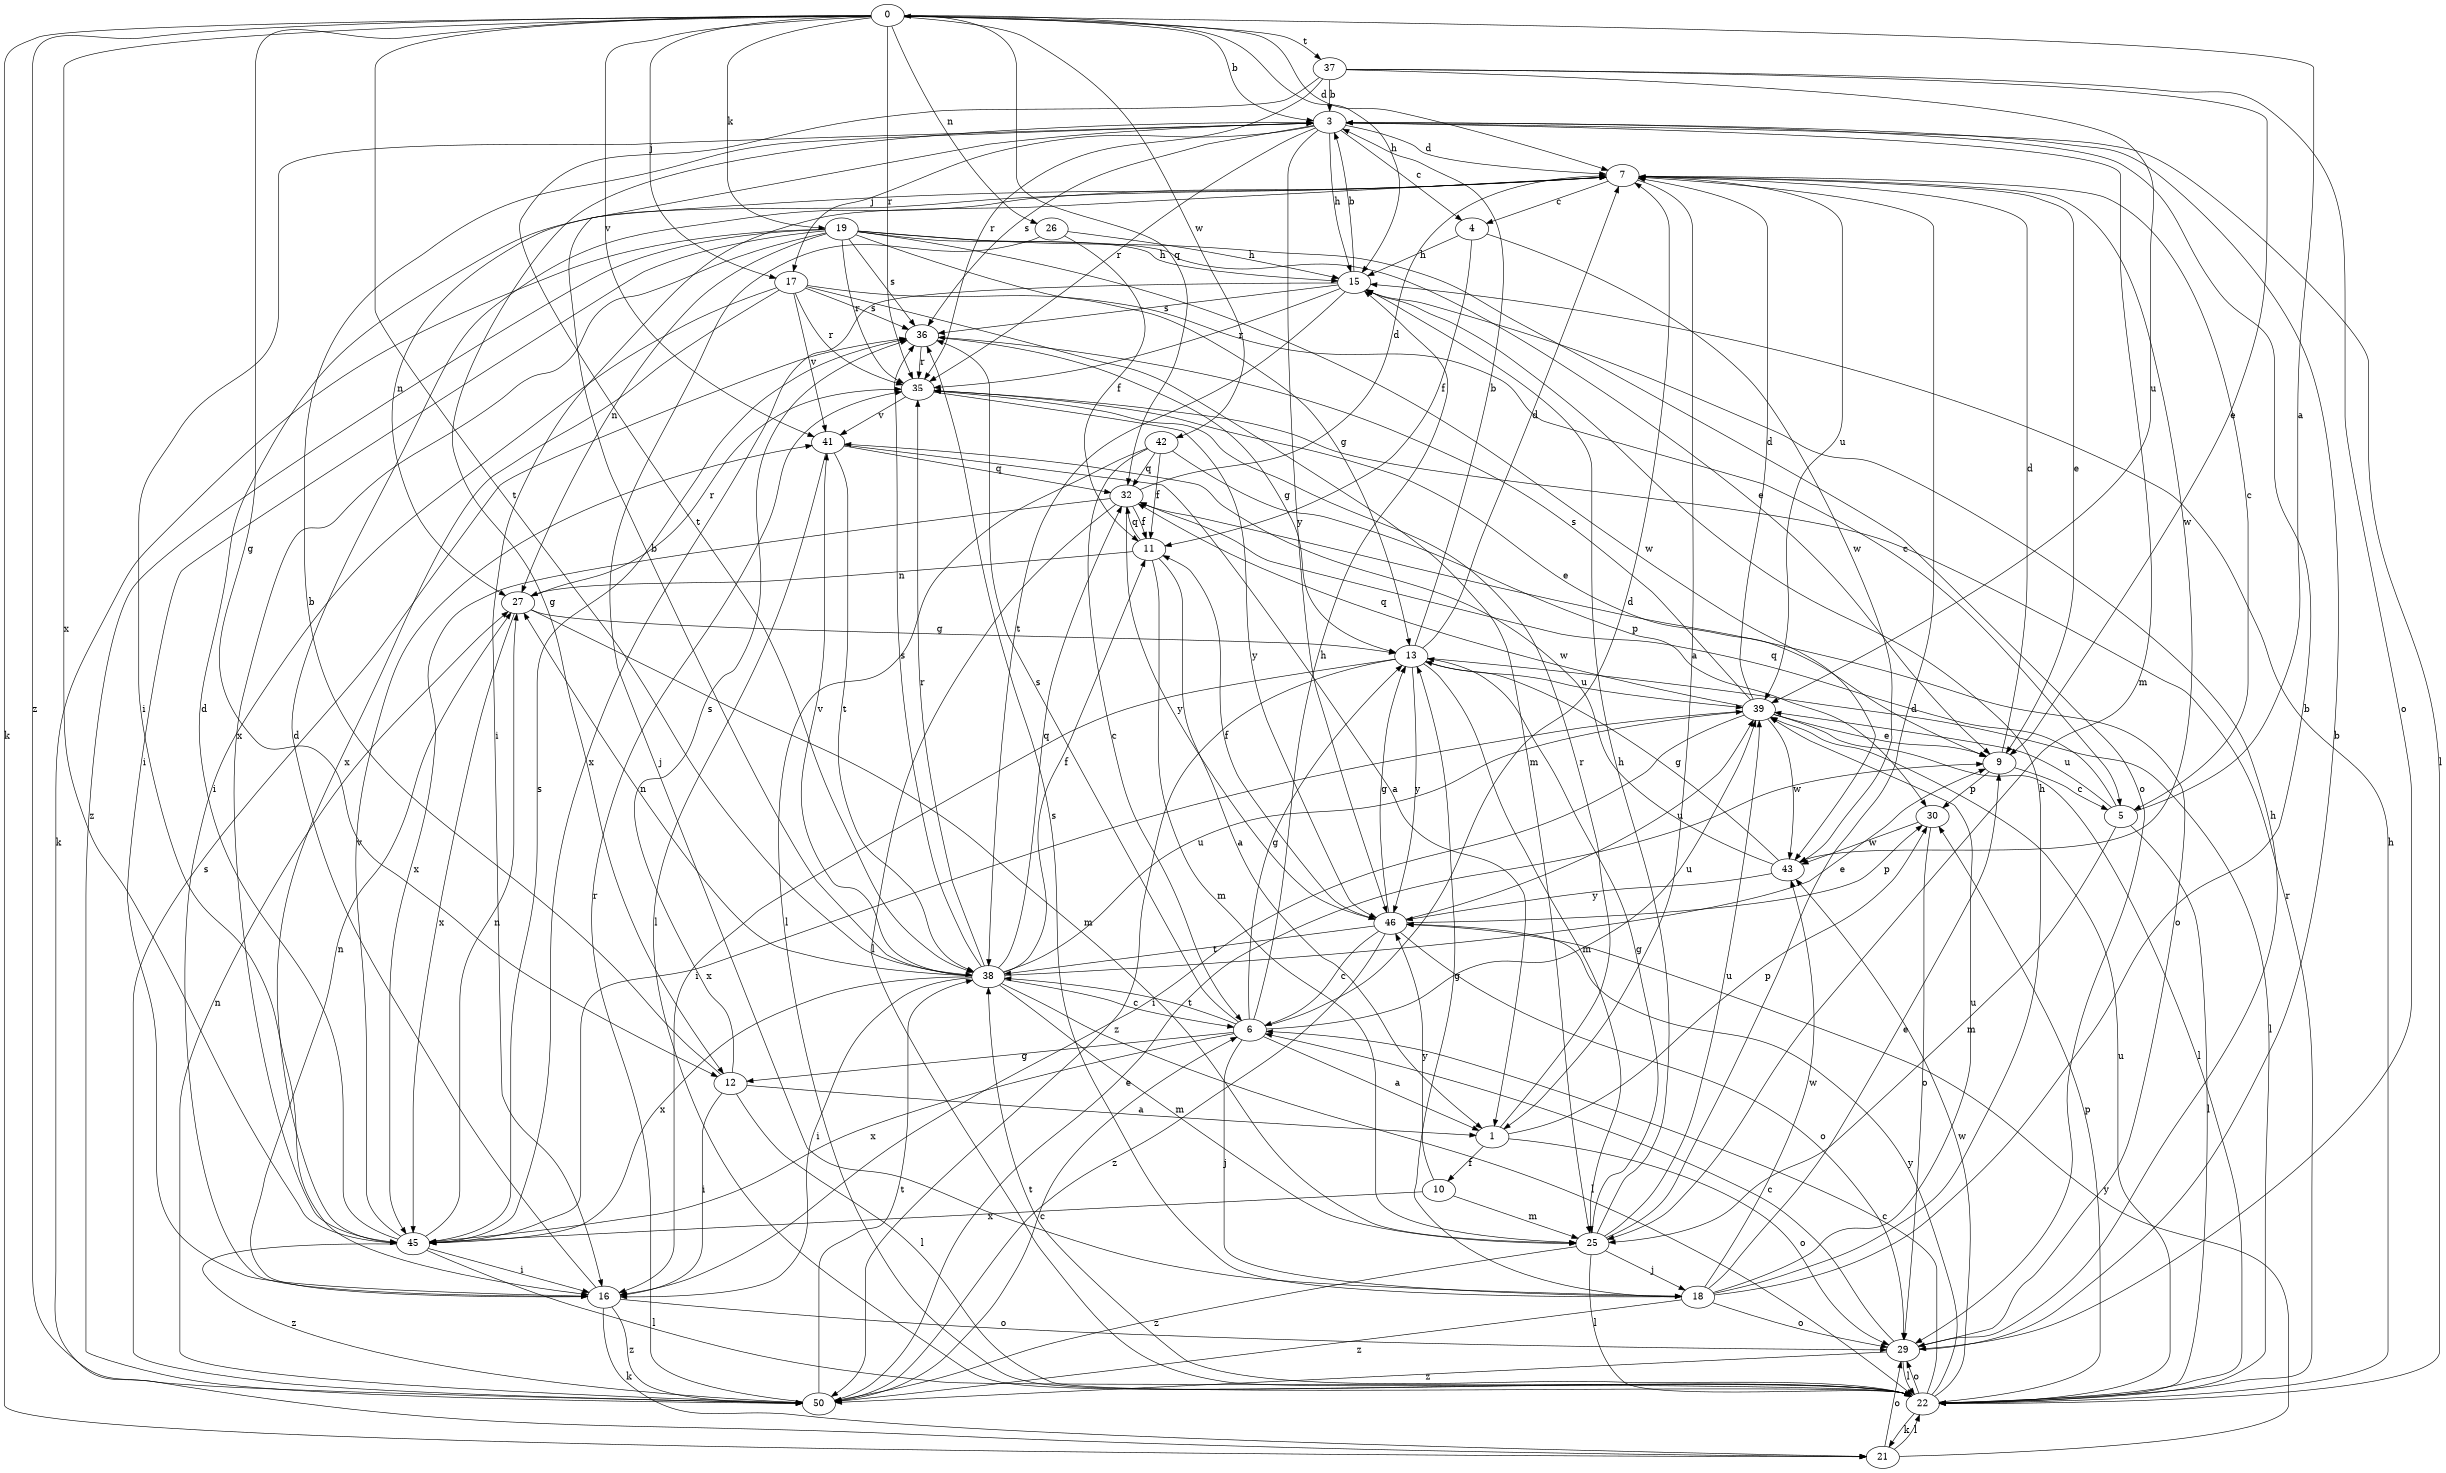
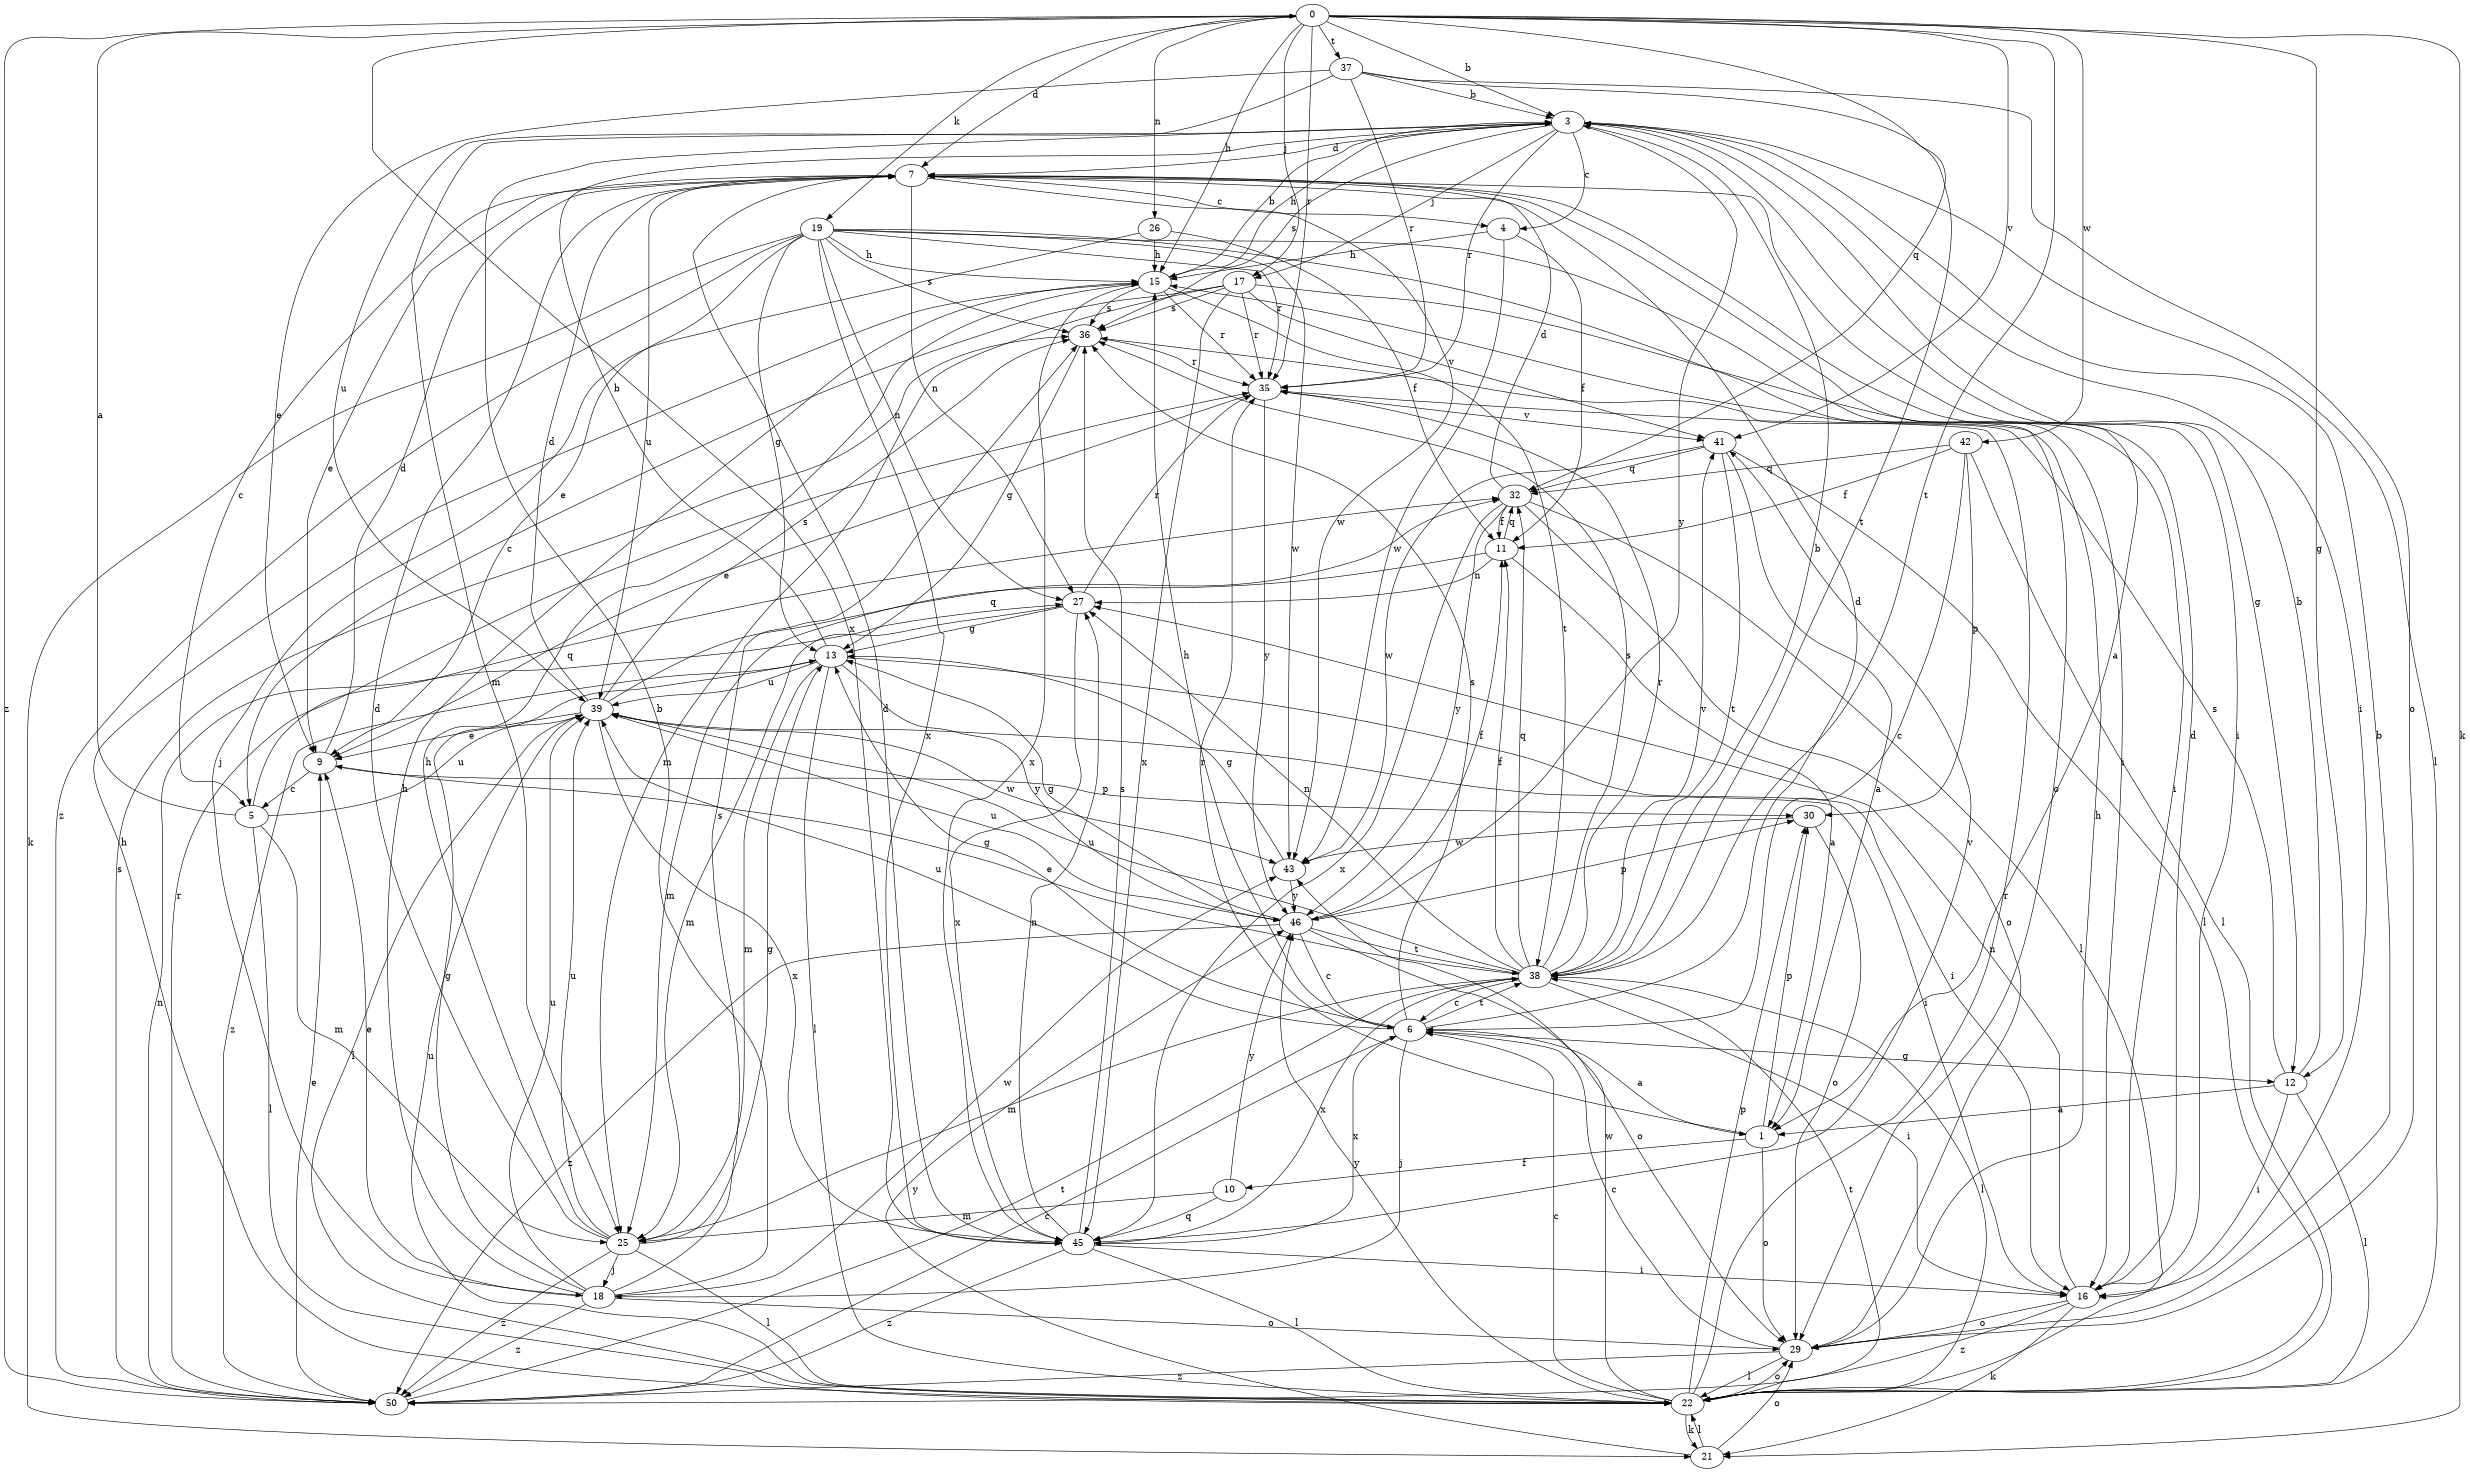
(1528, 425) -> none
(1358, 568) -> (1404, 560)
(991, 1217) -> (1188, 1217)
